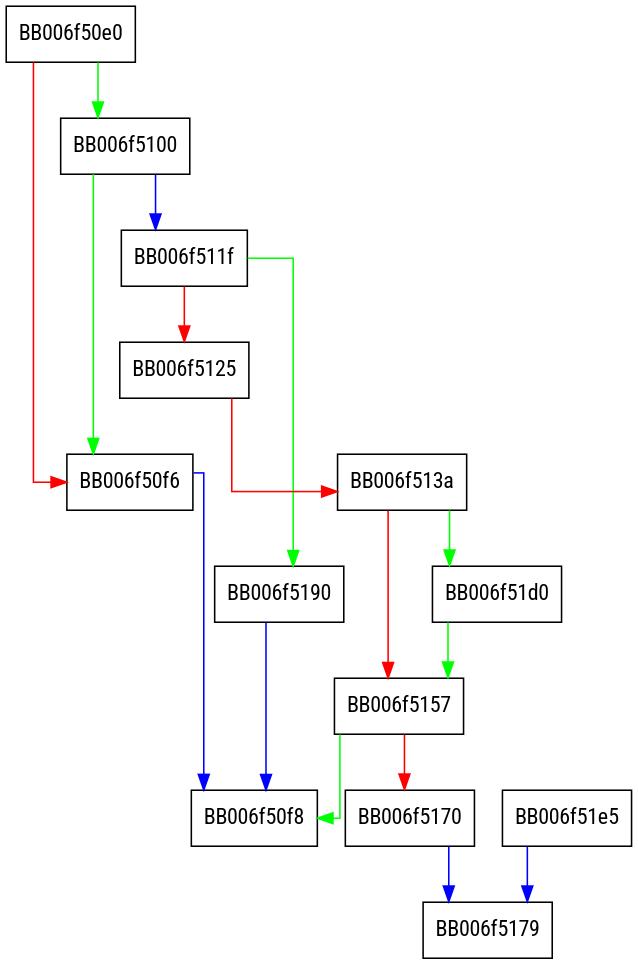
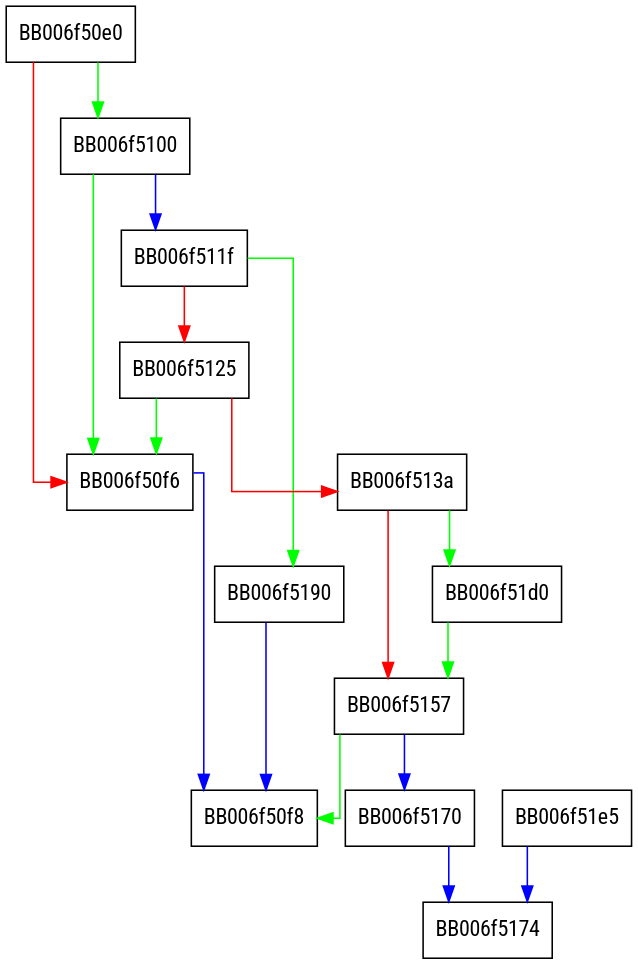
none -> (156, 418)
(404, 754) -> (404, 754)
(488, 930) -> (488, 930)
